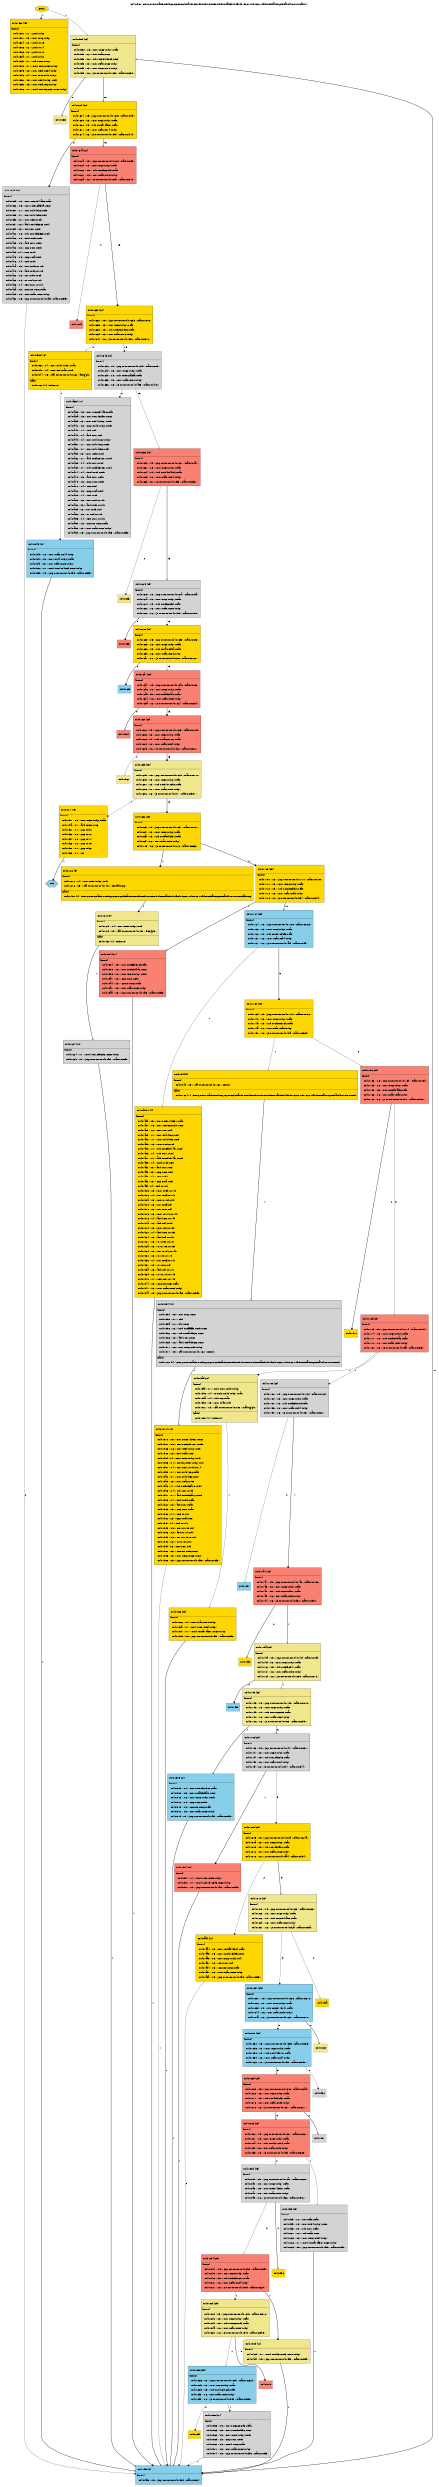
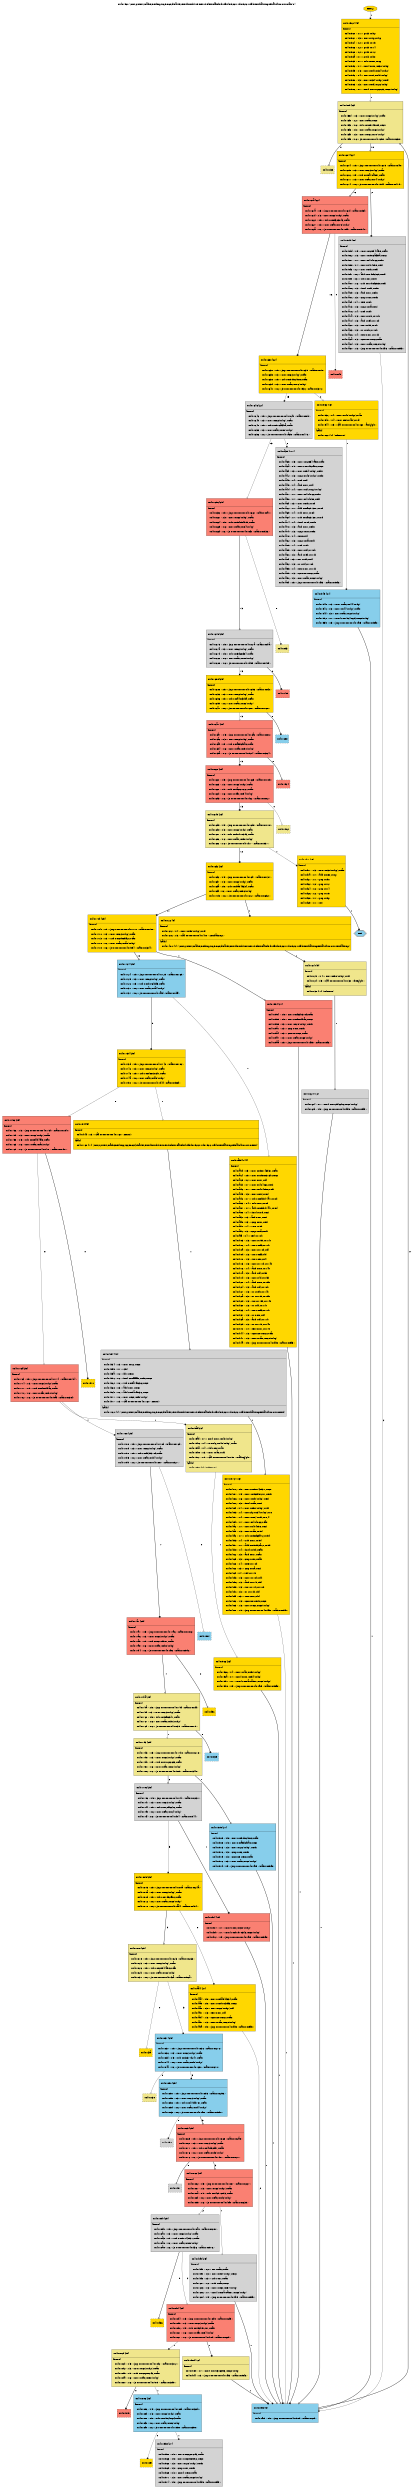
(69, 19) -> (370, 97)
(314, 2031) -> (156, 2081)
(196, 2461) -> none
